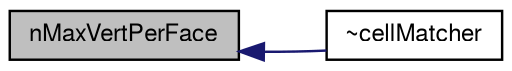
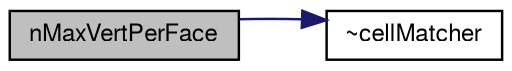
(295, 52) -> (271, 19)
